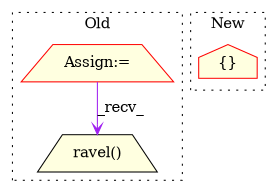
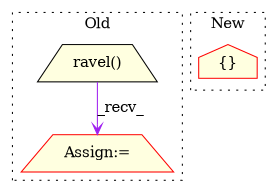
(97, 103) -> (97, 103)
